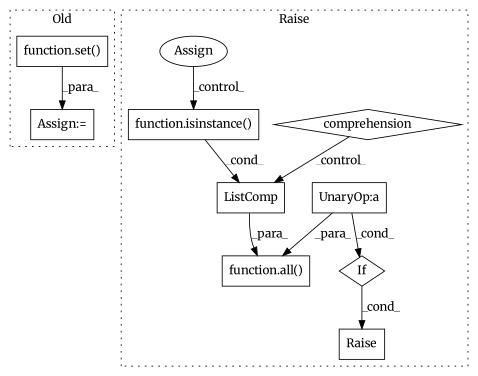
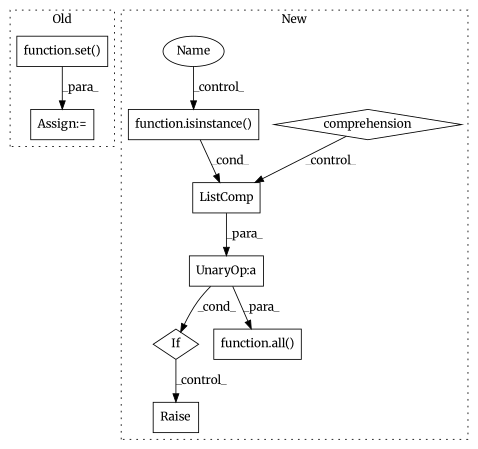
(295, 20) -> (295, 20)
(194, 51) -> (194, 51)
(250, 231) -> (226, 230)
(381, 308) -> (202, 381)
